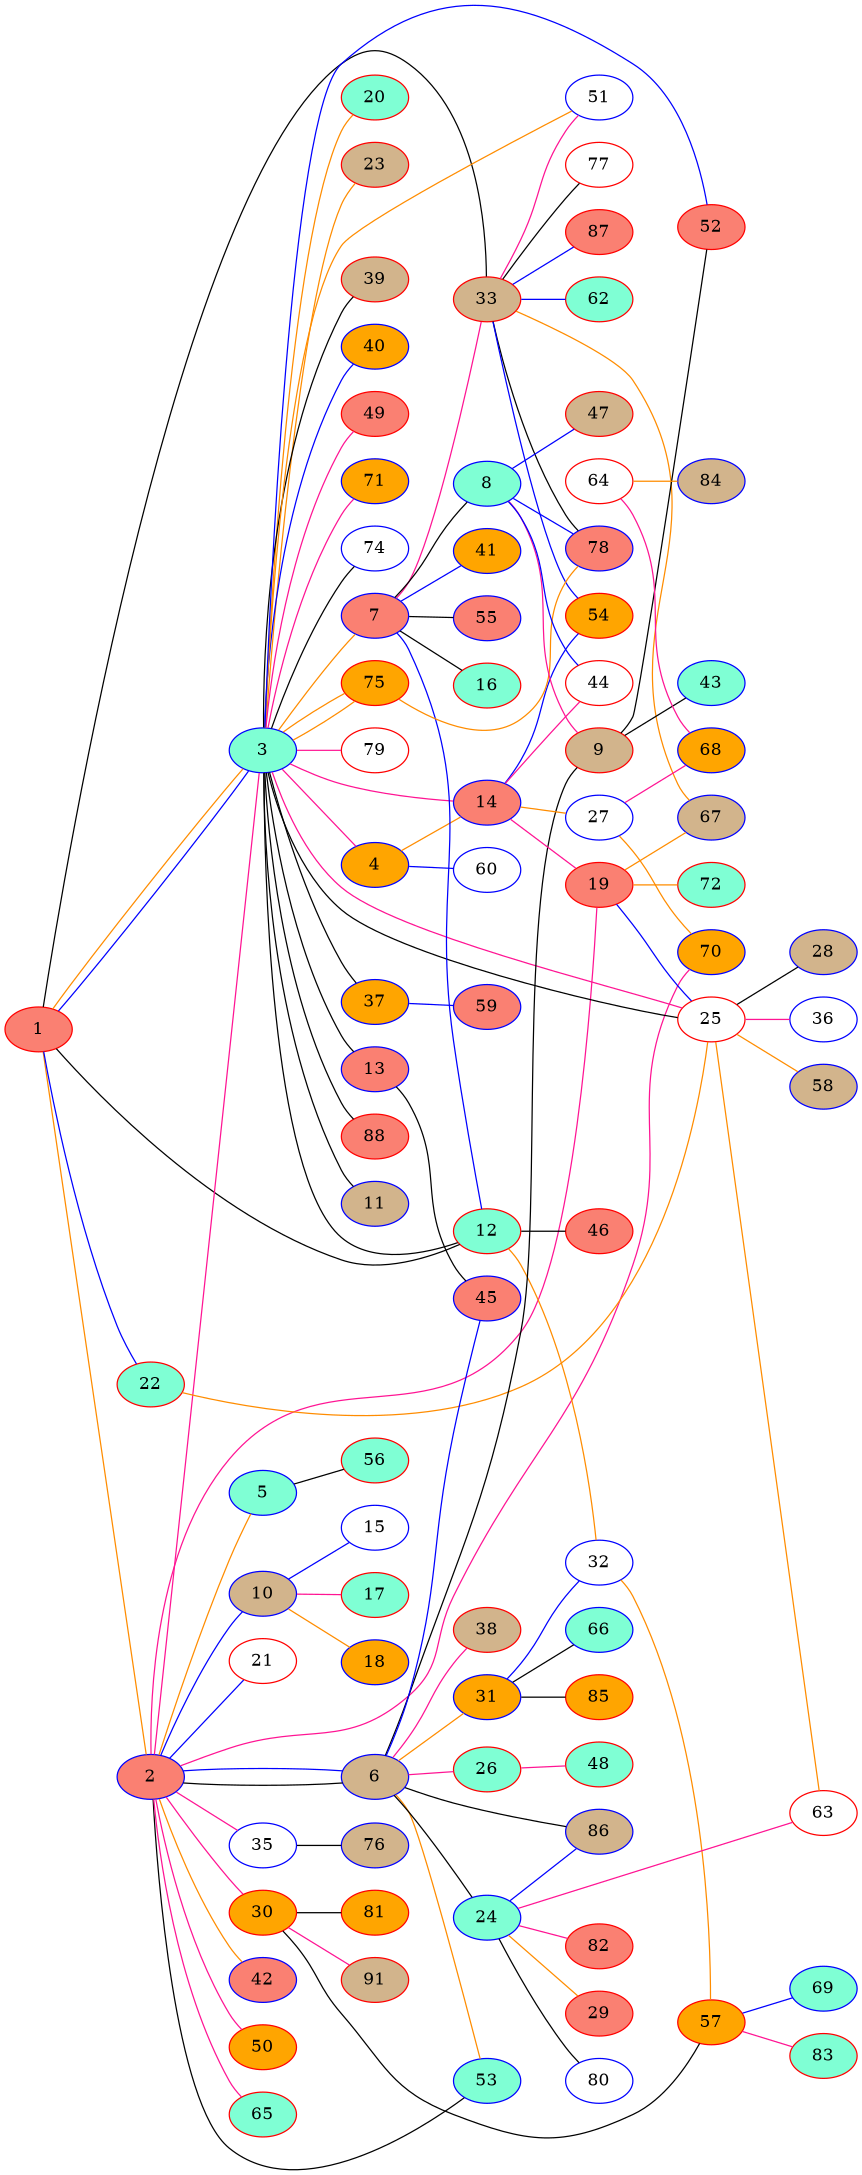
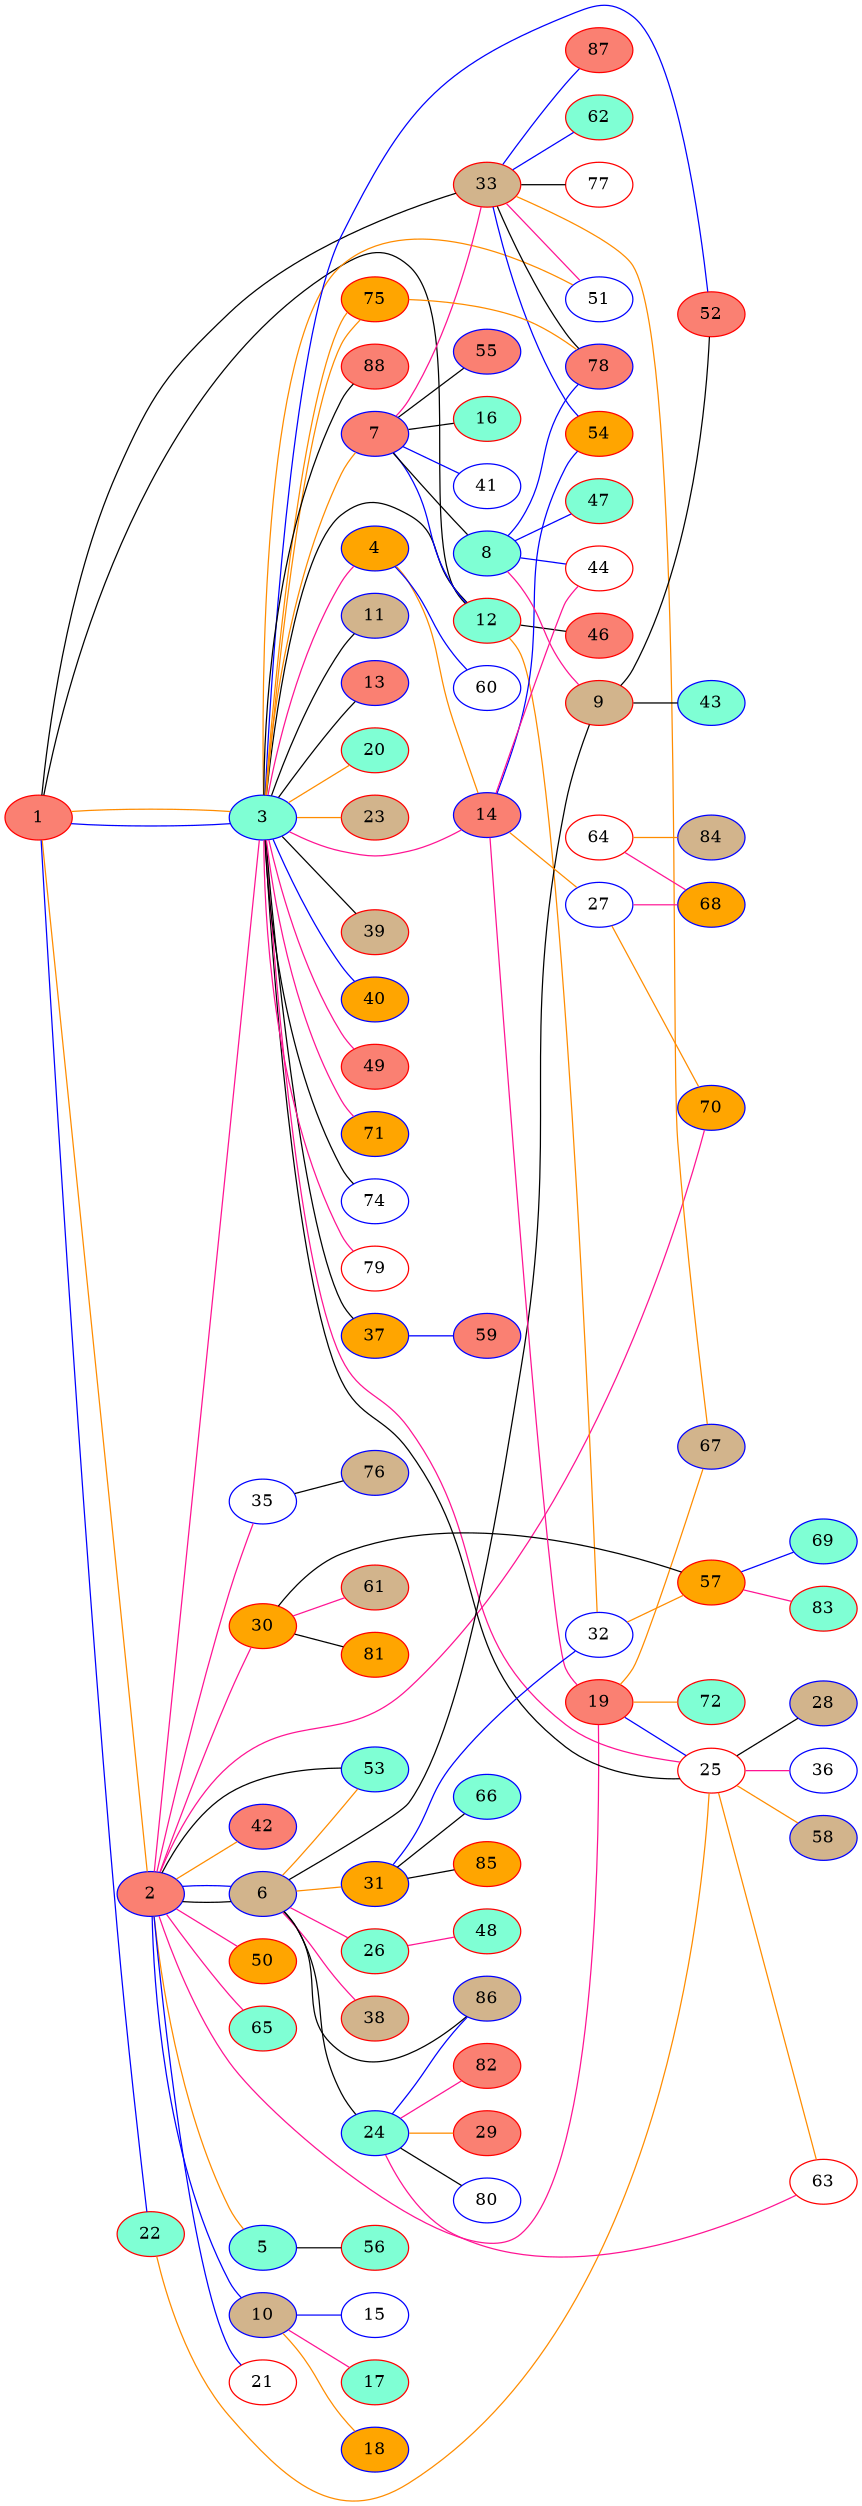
(599, 414) -> (599, 501)
(487, 551) -> (487, 486)
(487, 1299) -> none
(375, 1980) -> (375, 1588)
